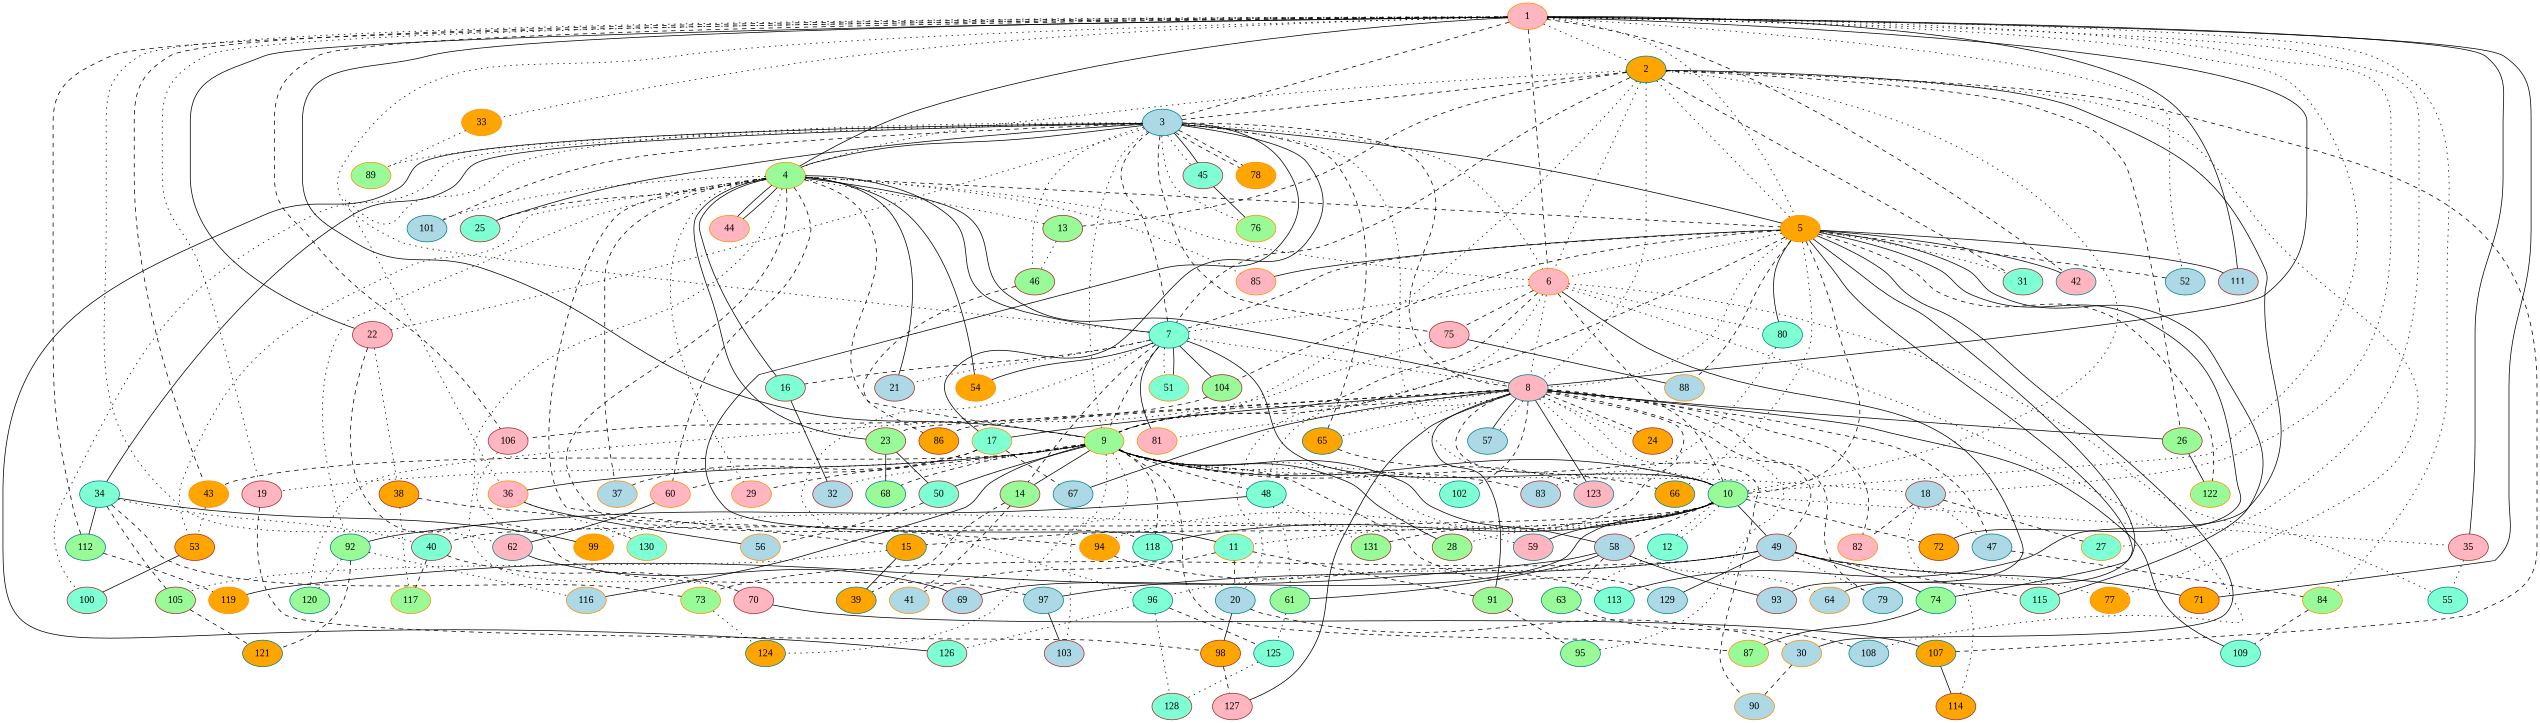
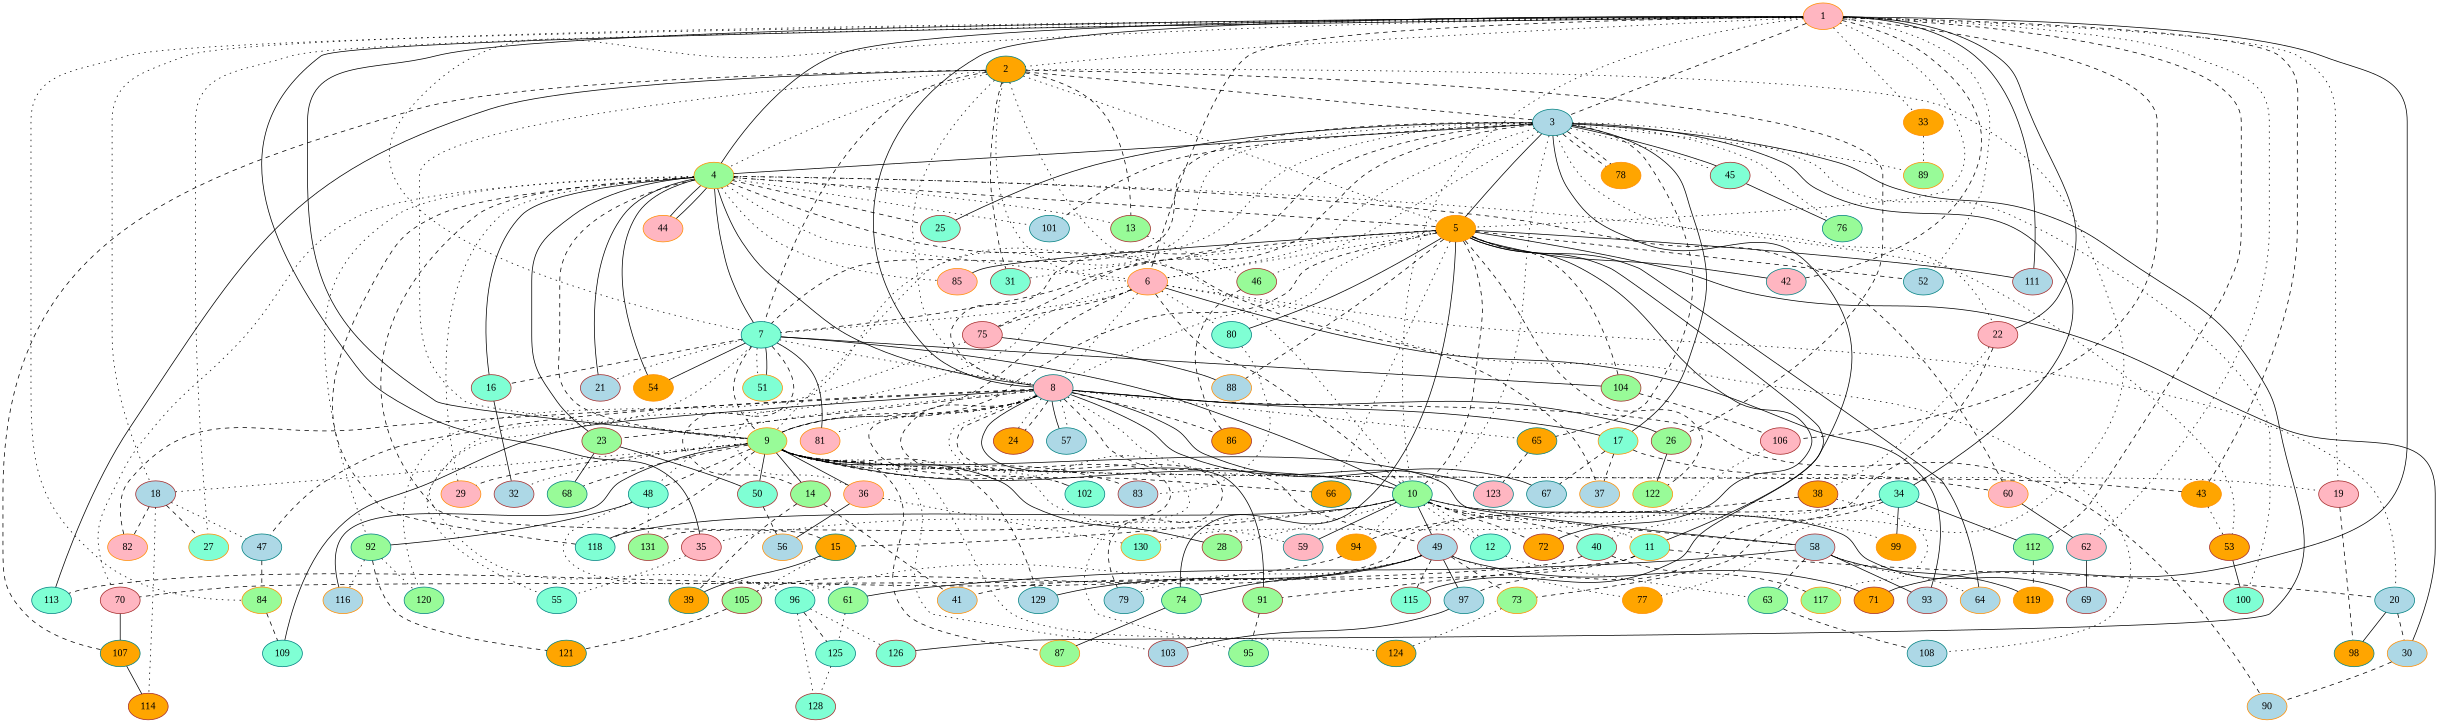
(1256, 229) -> (1842, 229)
(1221, 653) -> (2354, 653)
(1232, 707) -> none
